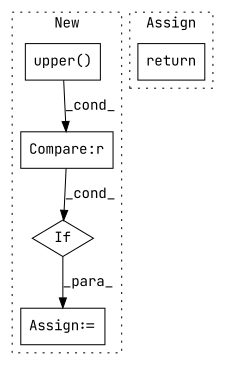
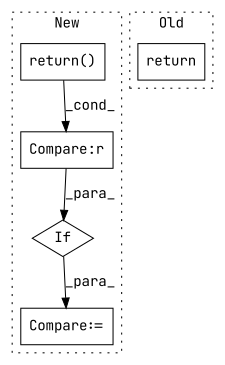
(171, 24) -> (171, 24)
(63, 62) -> (63, 62)
(90, 194) -> (90, 194)
(63, 326) -> (67, 326)
